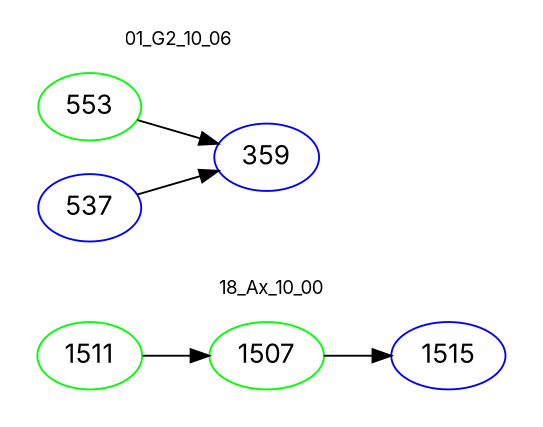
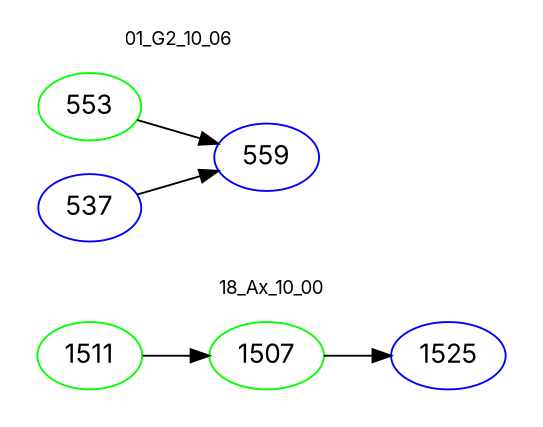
(267, 157) -> (267, 157)
(448, 356) -> (448, 356)
